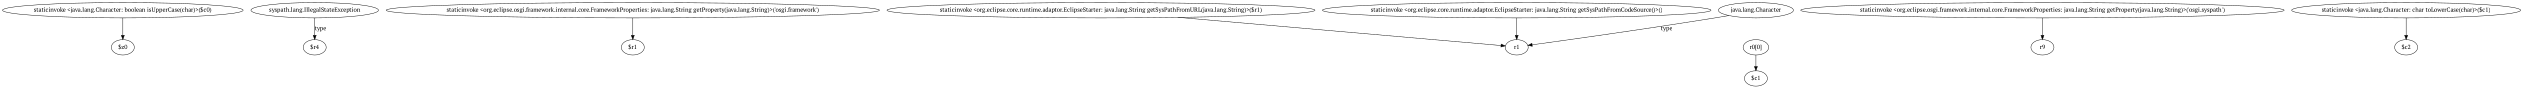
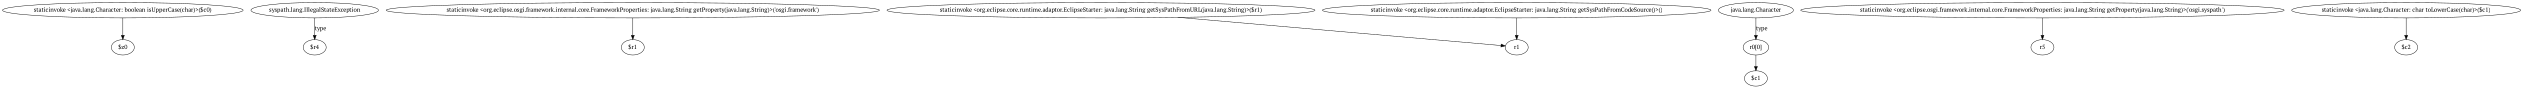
(1631, 31) -> (1756, 27)
(2042, 47) -> (2042, 47)
